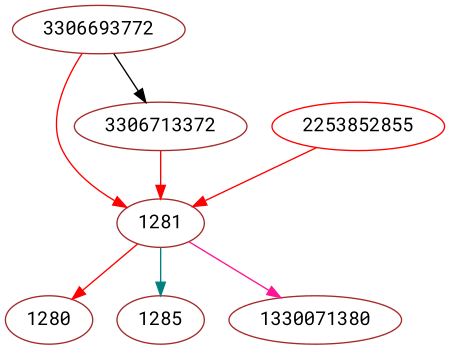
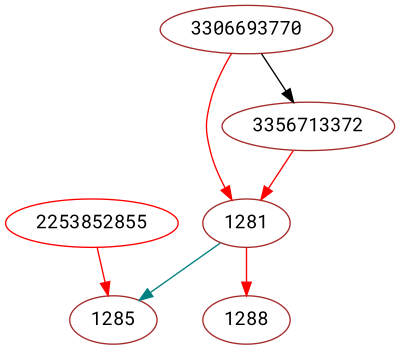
(99, 30) -> (246, 30)
(161, 126) -> (308, 126)
(261, 174) -> (101, 265)
(49, 320) -> (246, 320)
(315, 320) -> none
